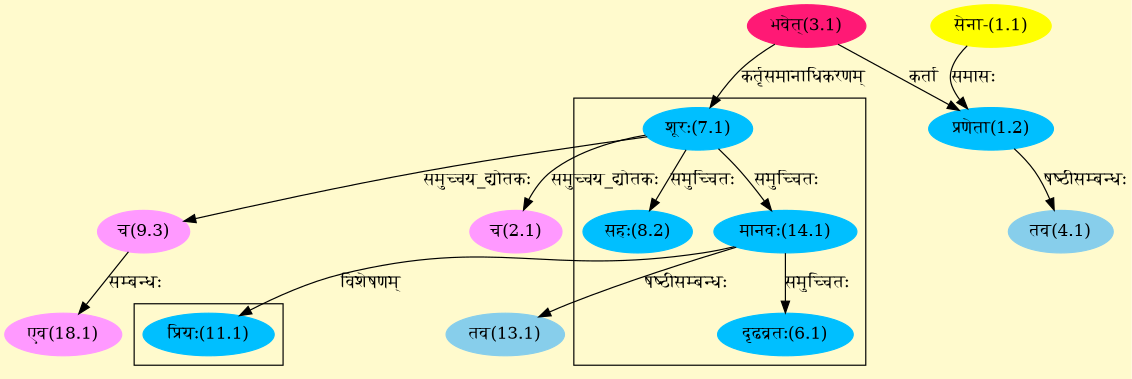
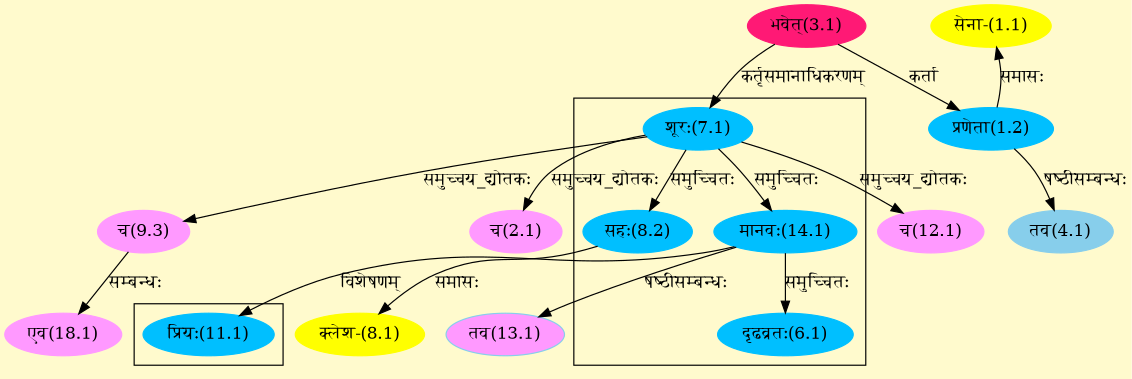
(951, 71) -> (1001, 83)
none -> (931, 232)
none -> (360, 334)
(505, 334) -> (505, 334)
